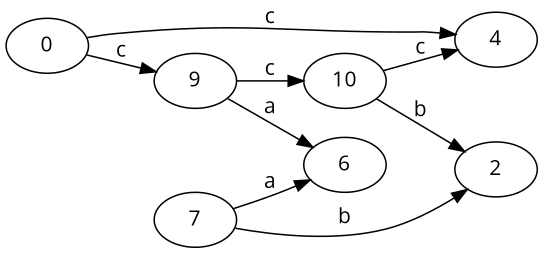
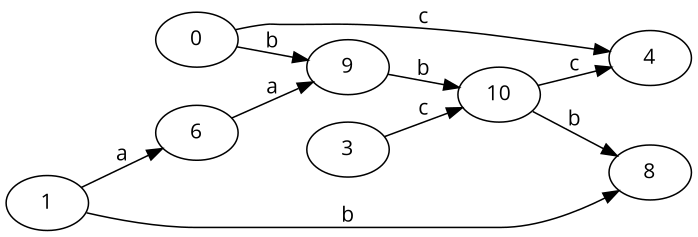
(121, 51) -> (272, 42)
(270, 69) -> (424, 69)
(264, 119) -> (265, 103)
none -> (348, 150)
(496, 169) -> (650, 172)
(195, 220) -> (47, 203)
